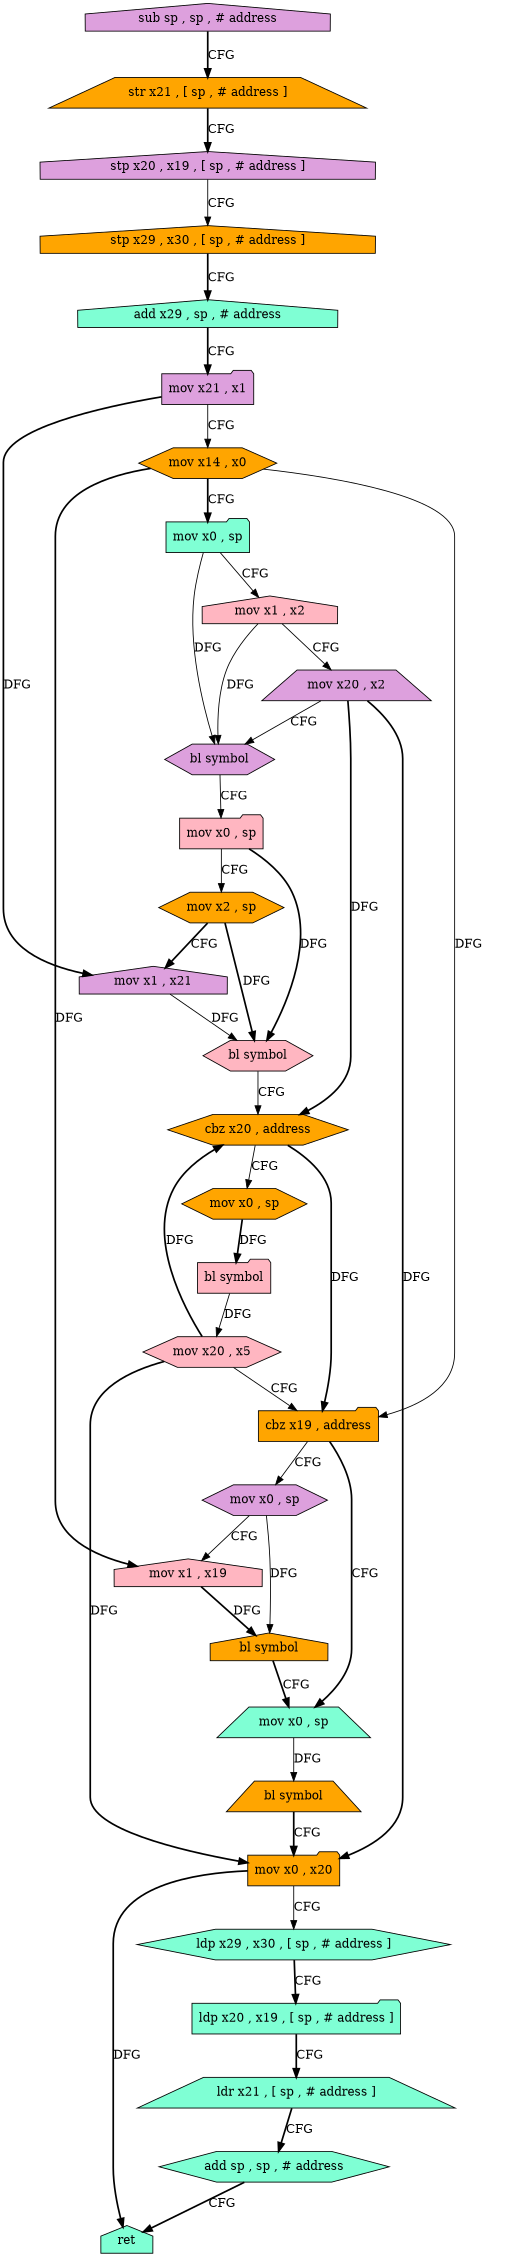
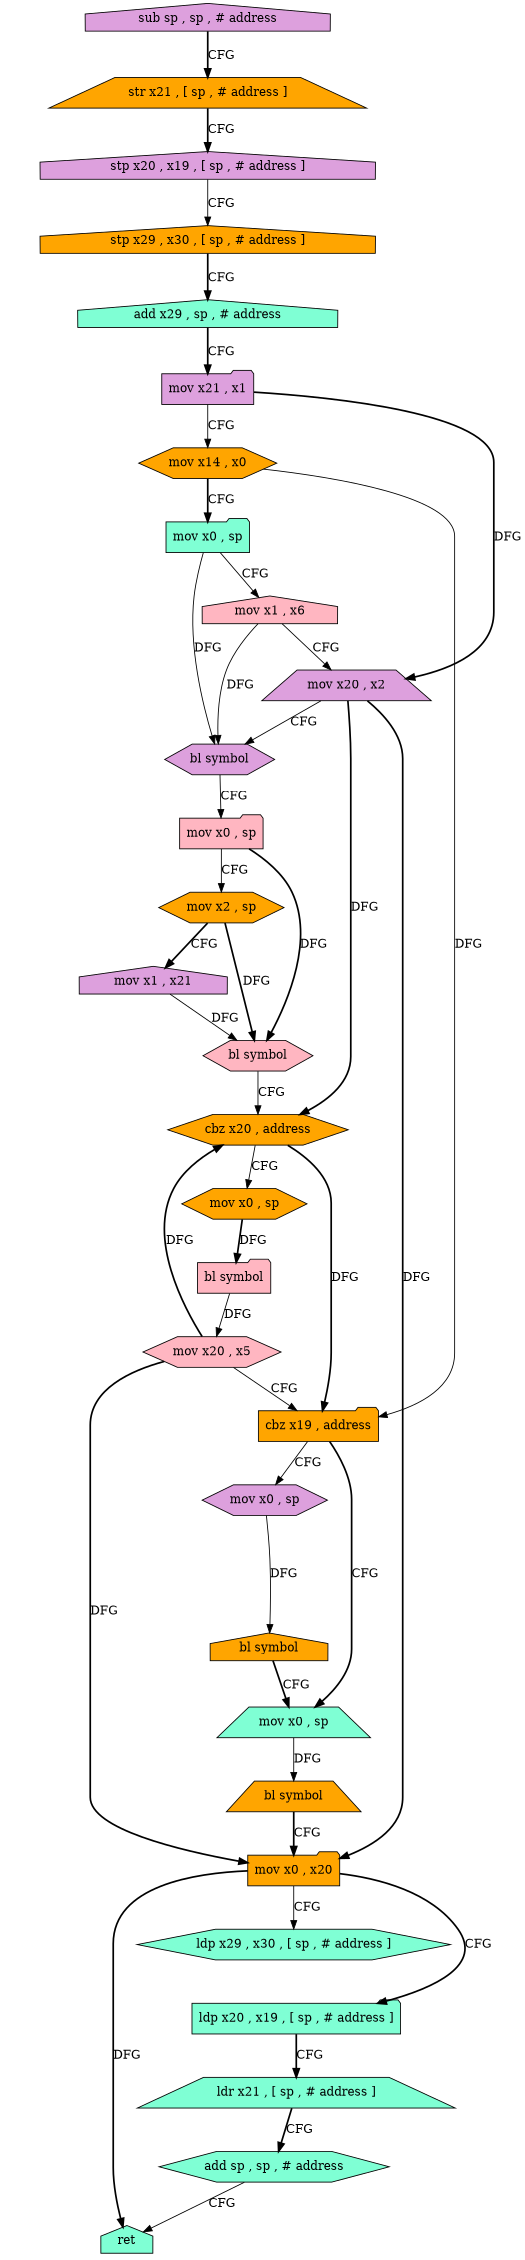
(270, 611) -> (270, 611)
(3, 652) -> (494, 463)
(188, 1574) -> none
(295, 1977) -> (454, 1924)
(198, 2205) -> (198, 2205)
